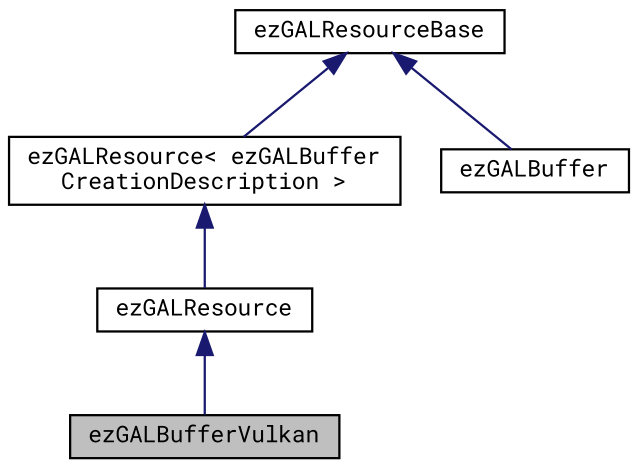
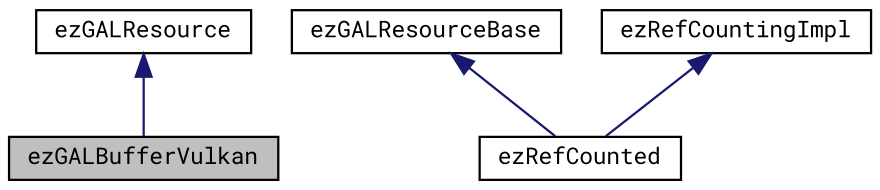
none -> (736, 32)
(205, 171) -> none
(535, 171) -> (580, 158)
